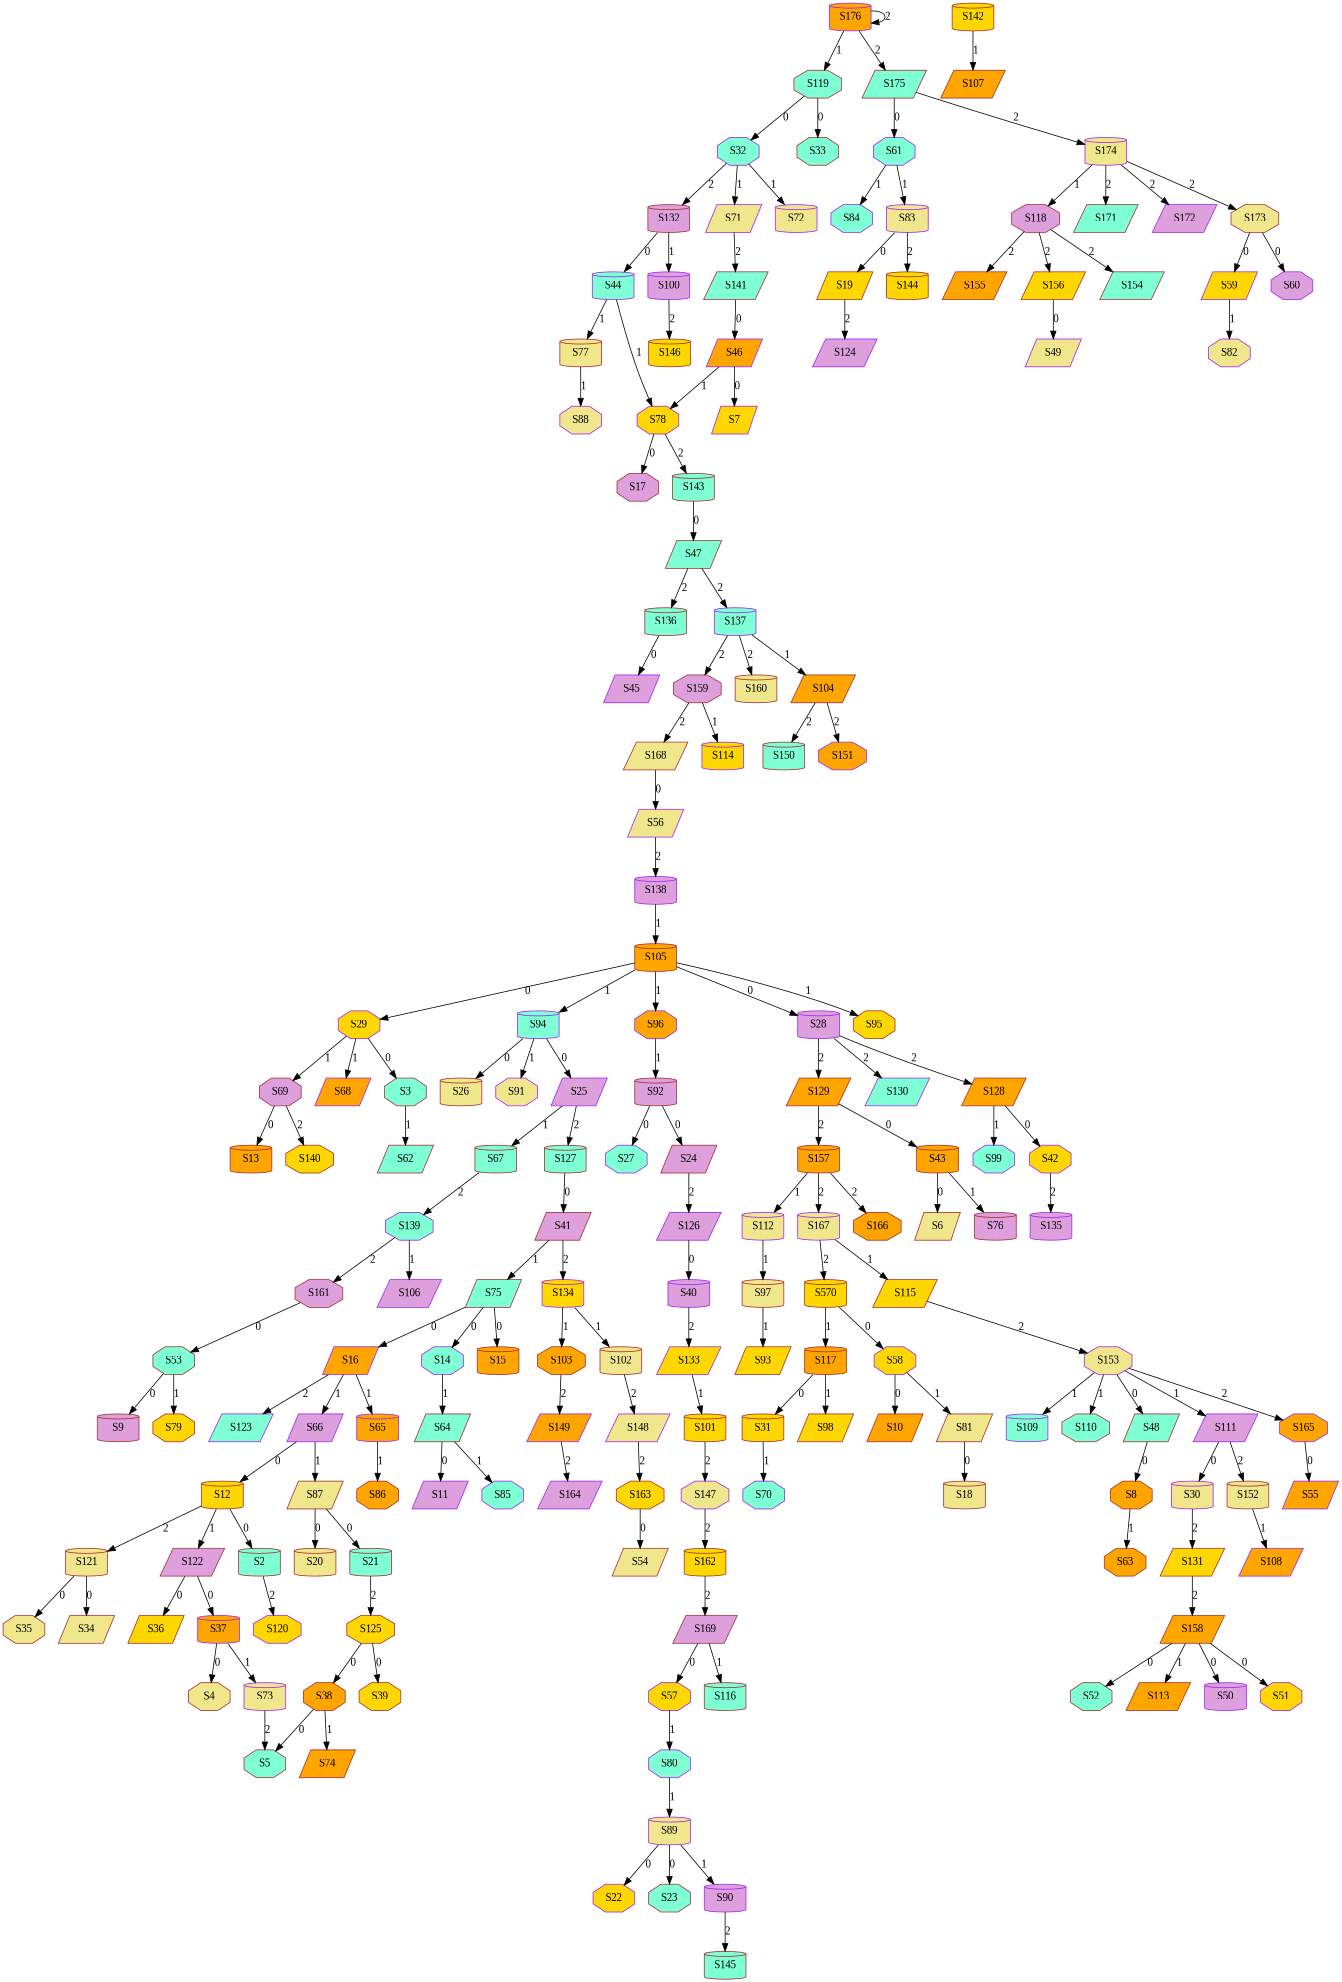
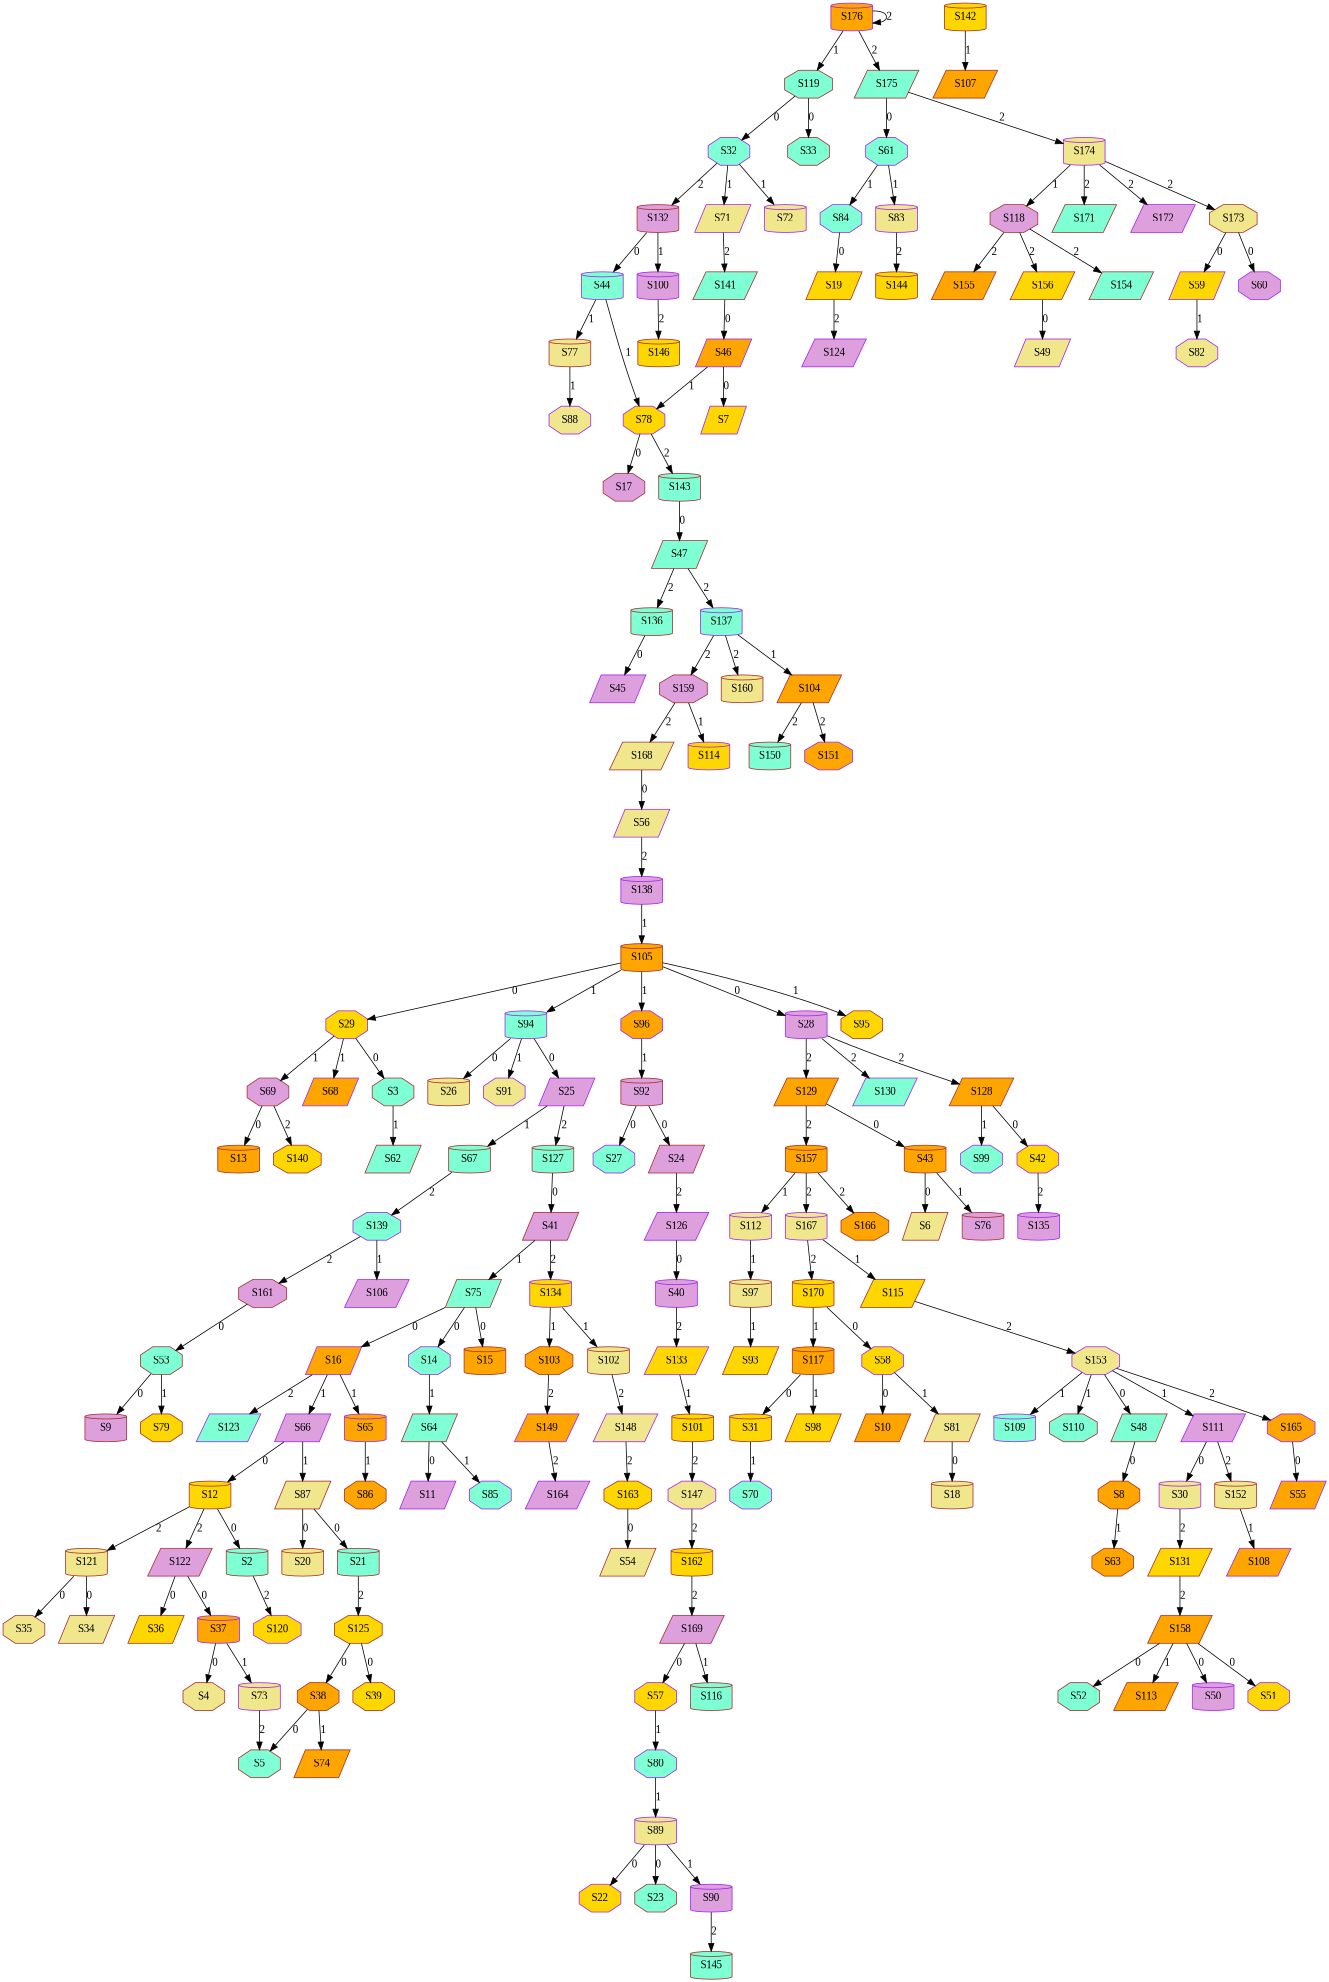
(879, 249) -> (838, 248)
(826, 1293) -> (813, 1293)
(212, 1529) -> (200, 1529)
